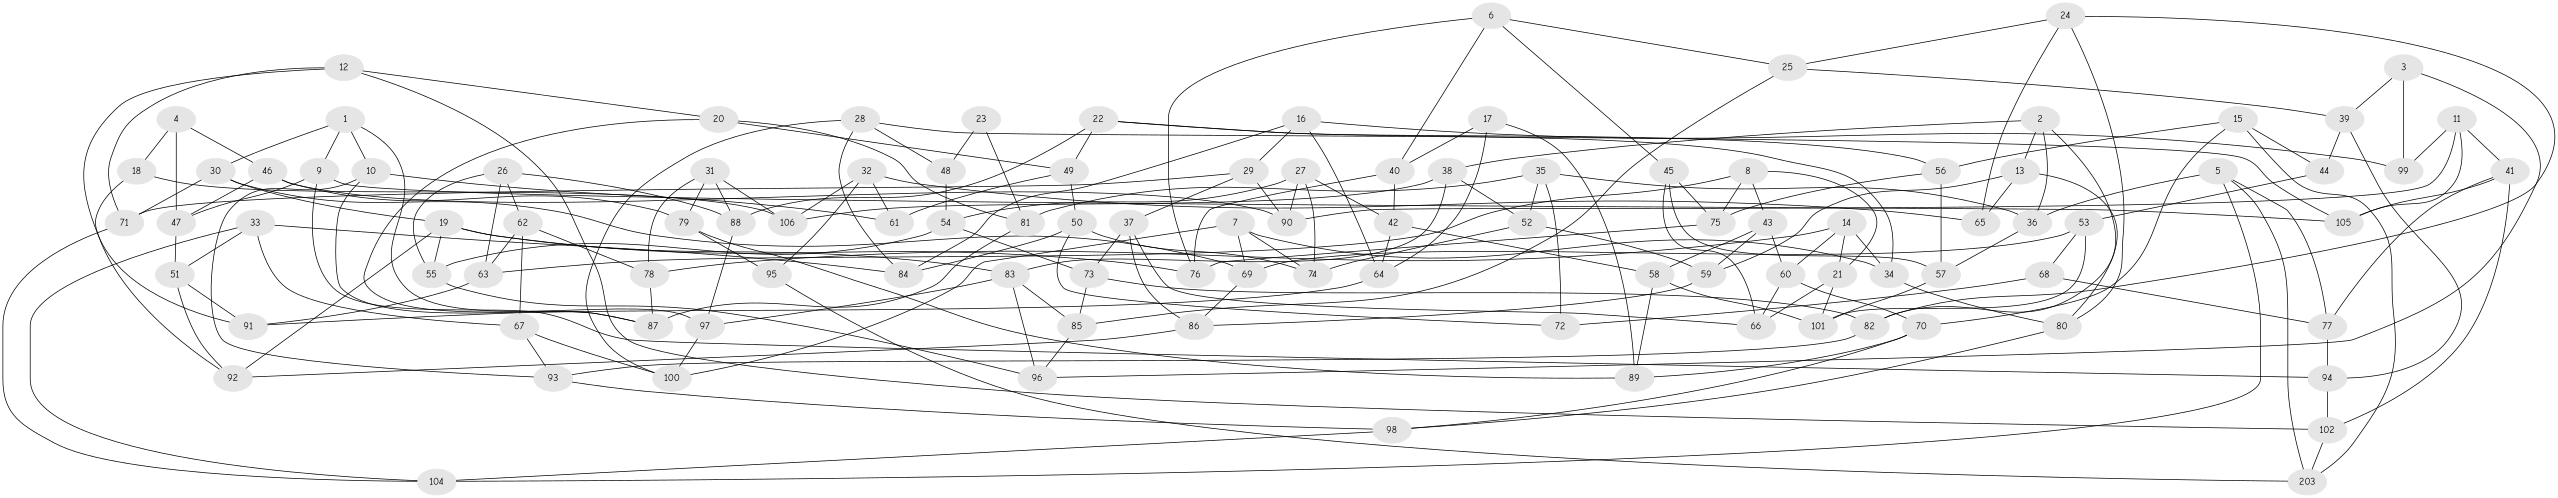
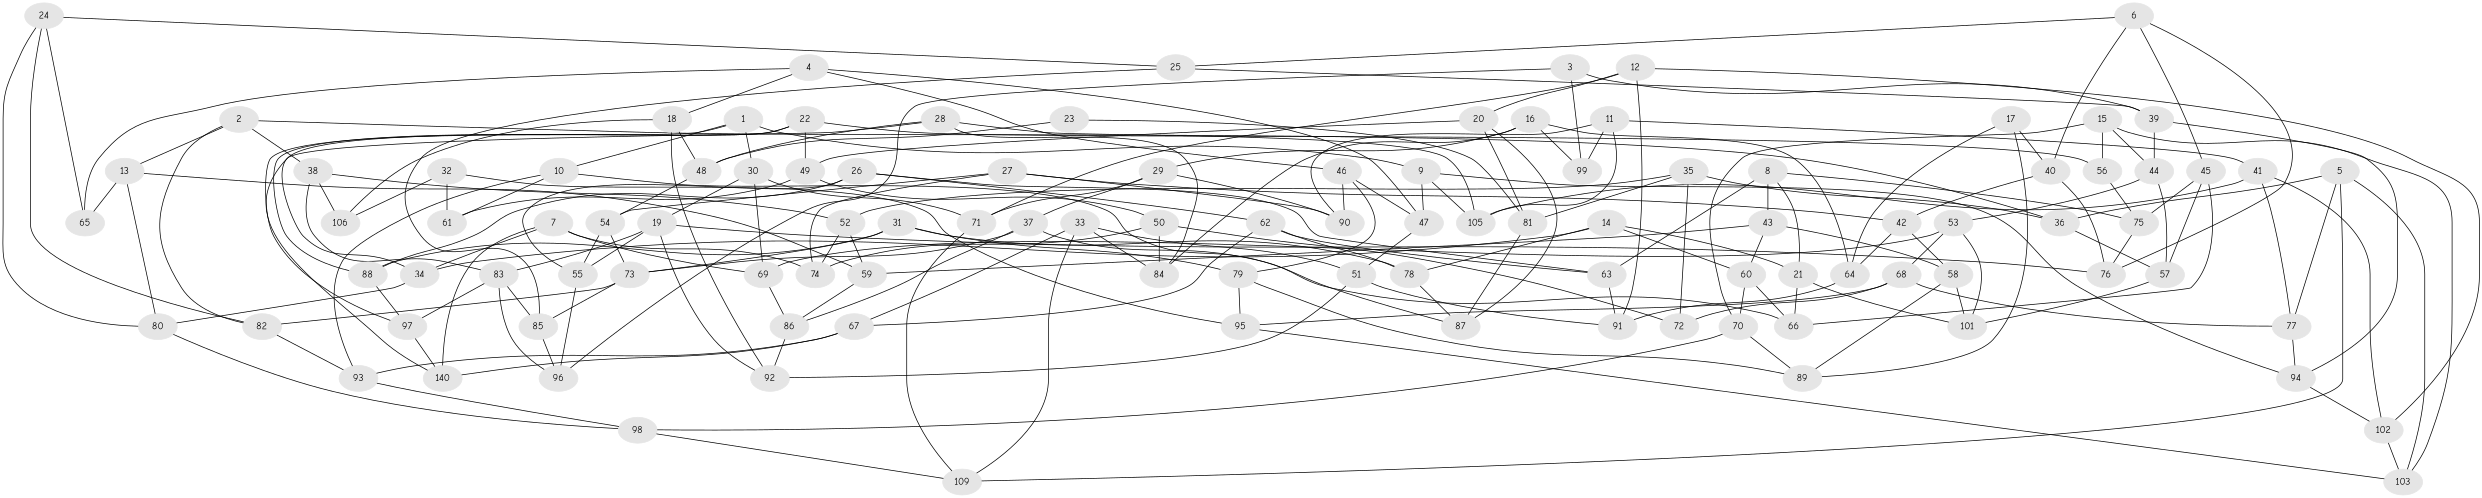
none -> (687, 145)
(749, 197) -> (766, 256)
(1585, 201) -> (409, 83)
(1941, 223) -> (2166, 223)
none -> (1574, 310)
(672, 378) -> (443, 378)
(437, 482) -> (962, 482)
(2307, 482) -> (2403, 482)
